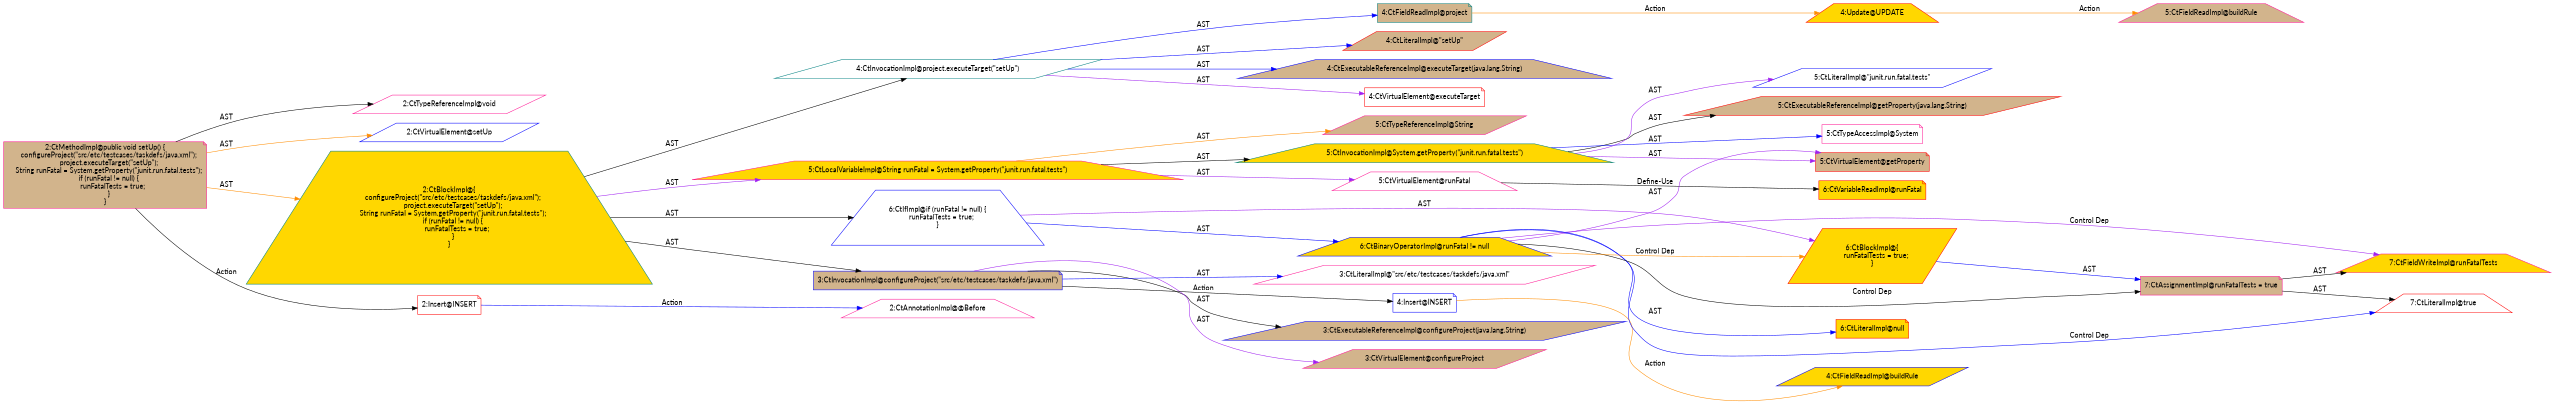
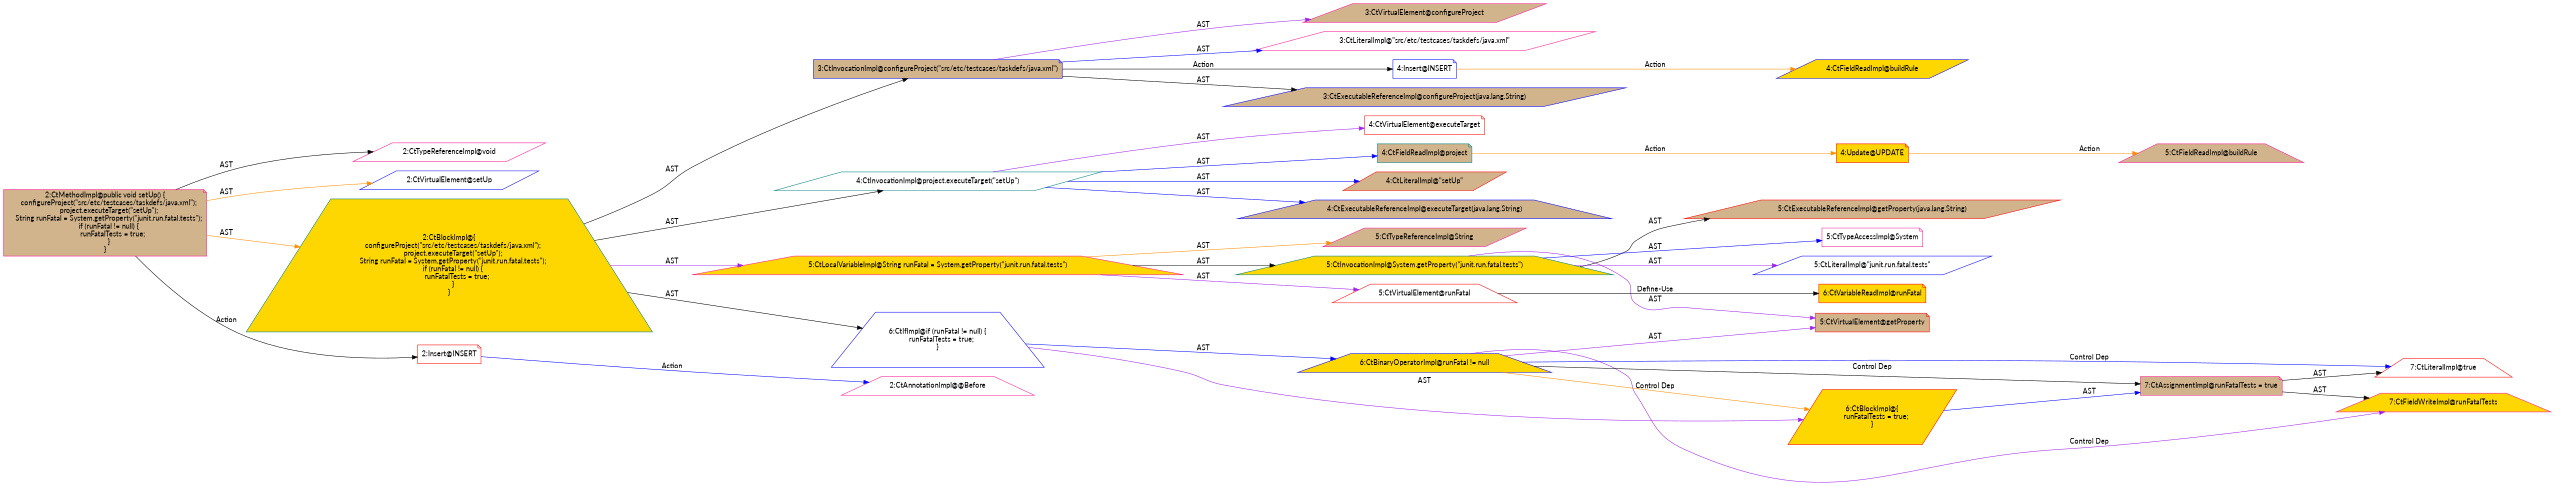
(1872, 13) -> (1872, 153)
(1425, 181) -> (1425, 293)
(1872, 329) -> none
